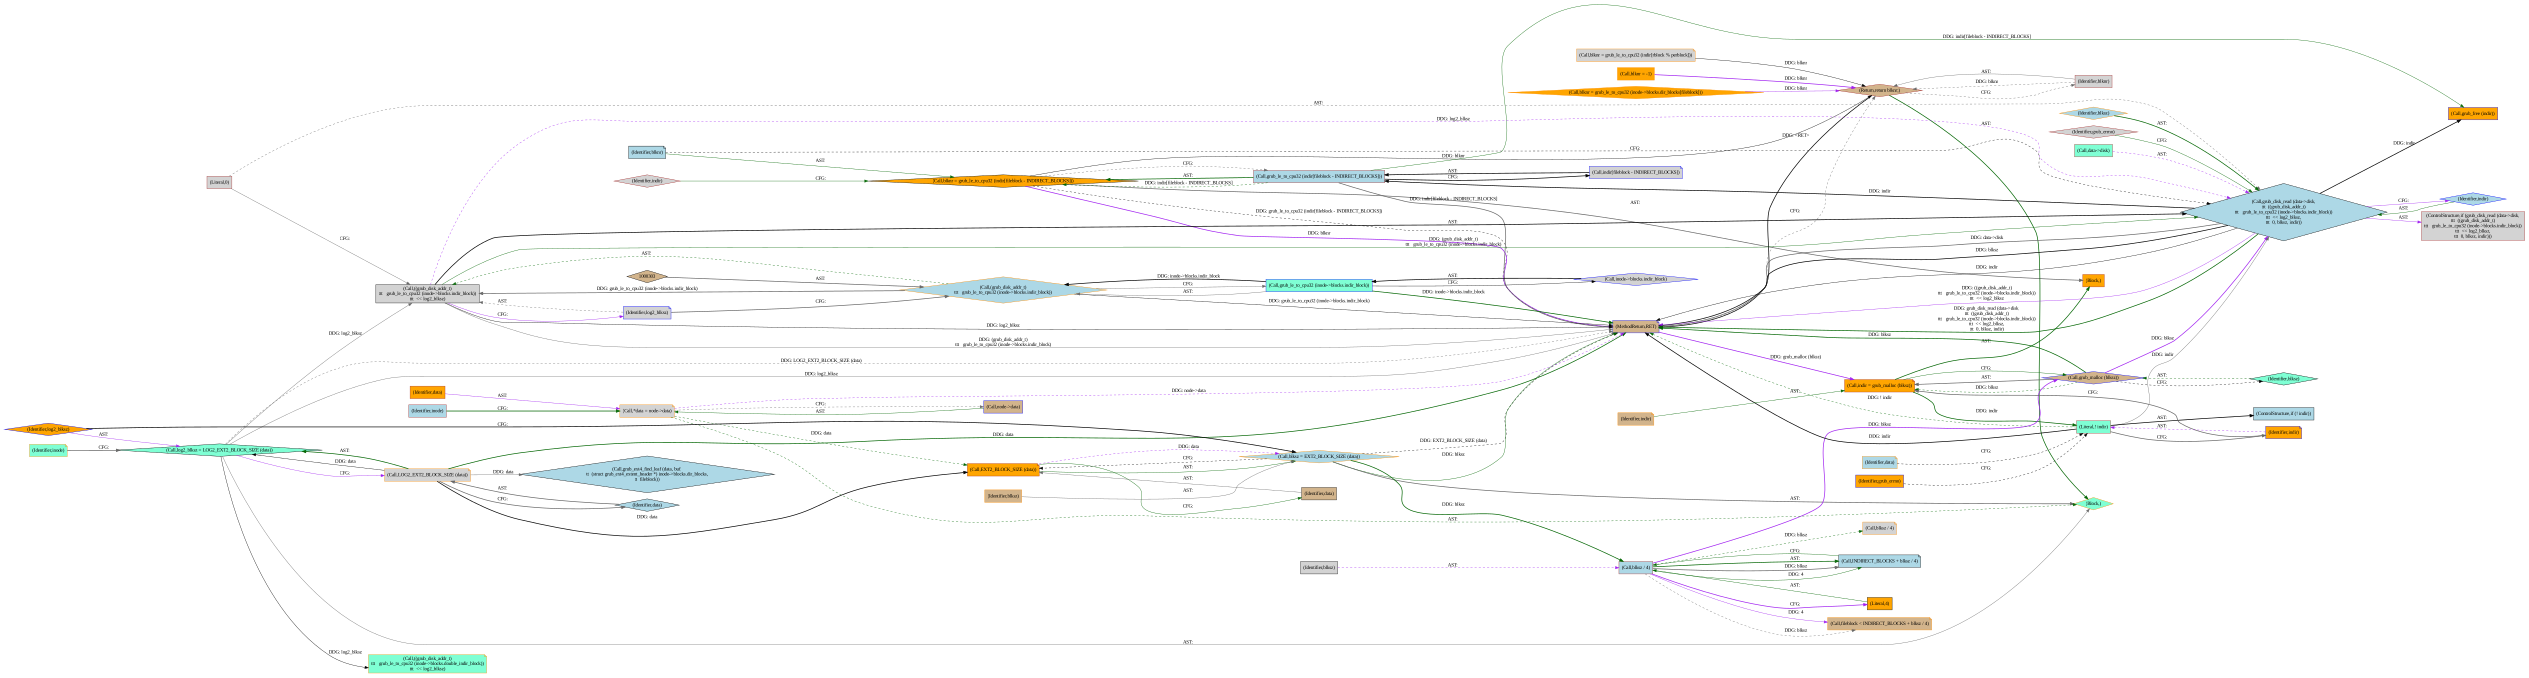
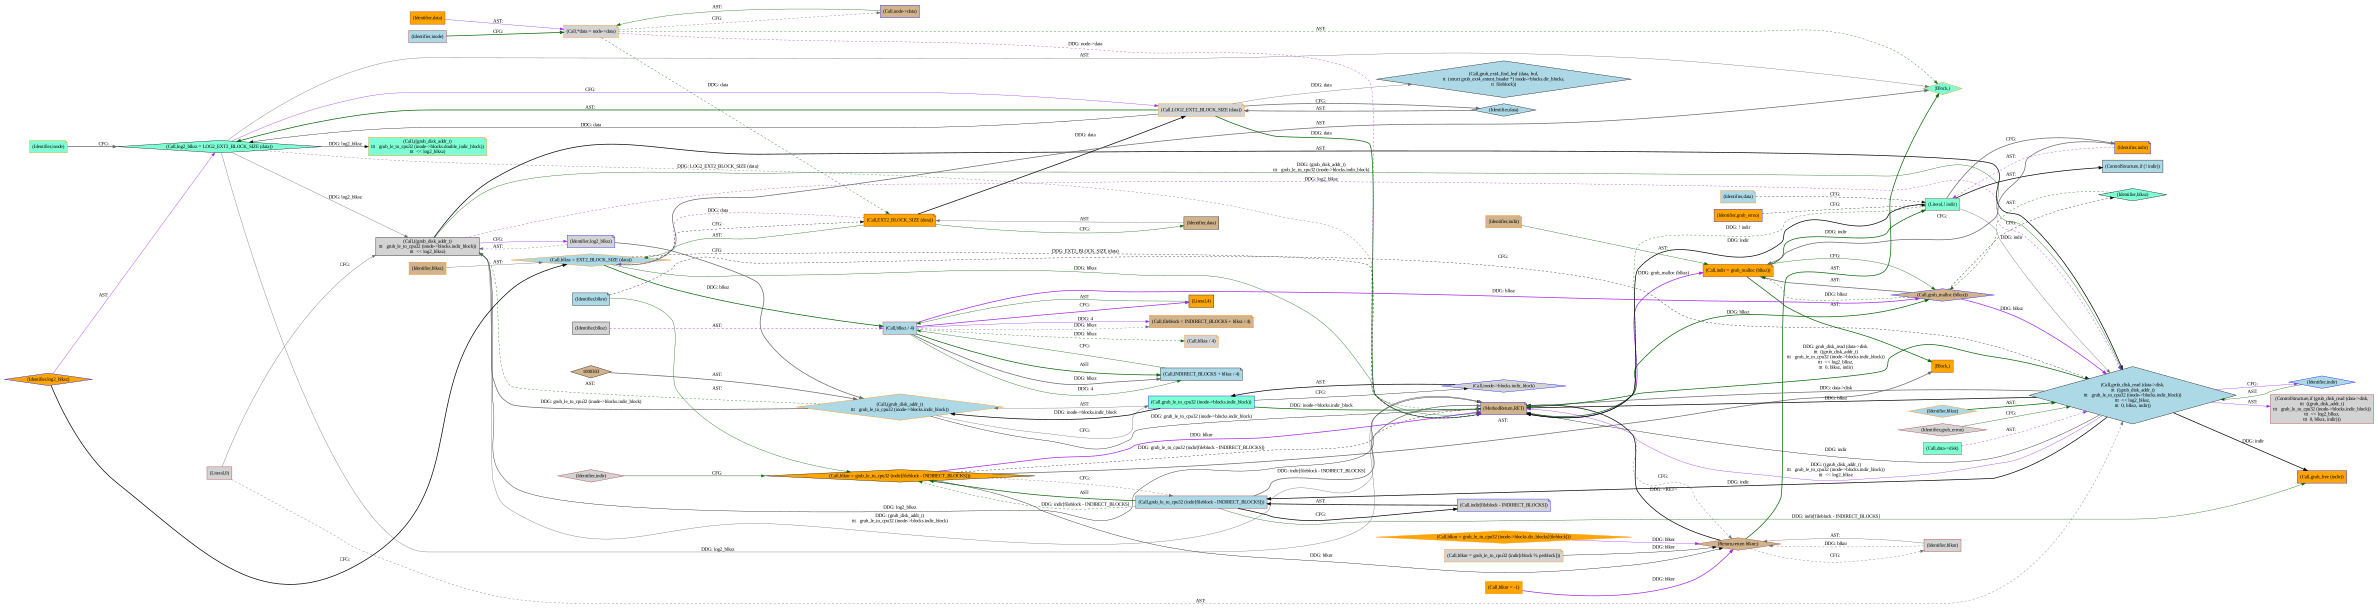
(1878, 338) -> (1694, 324)
(699, 532) -> (1050, 167)
